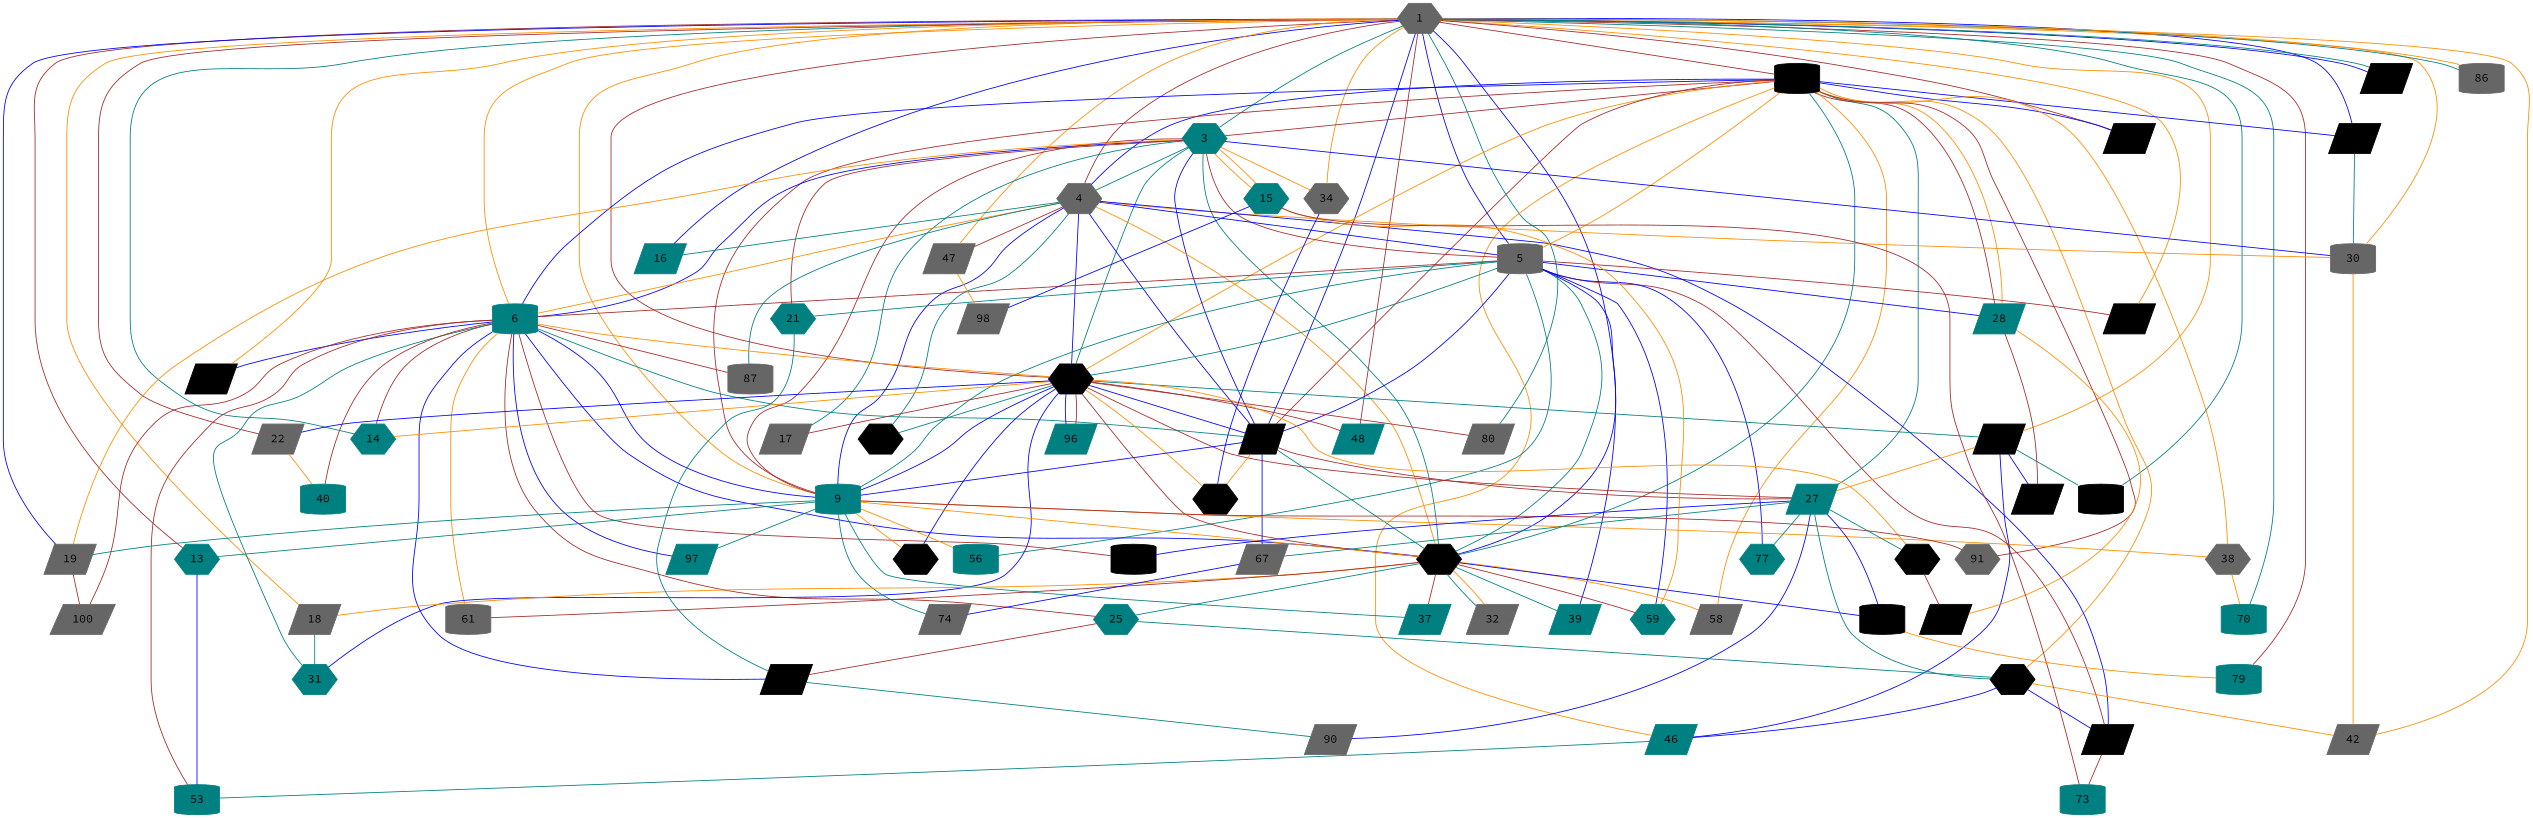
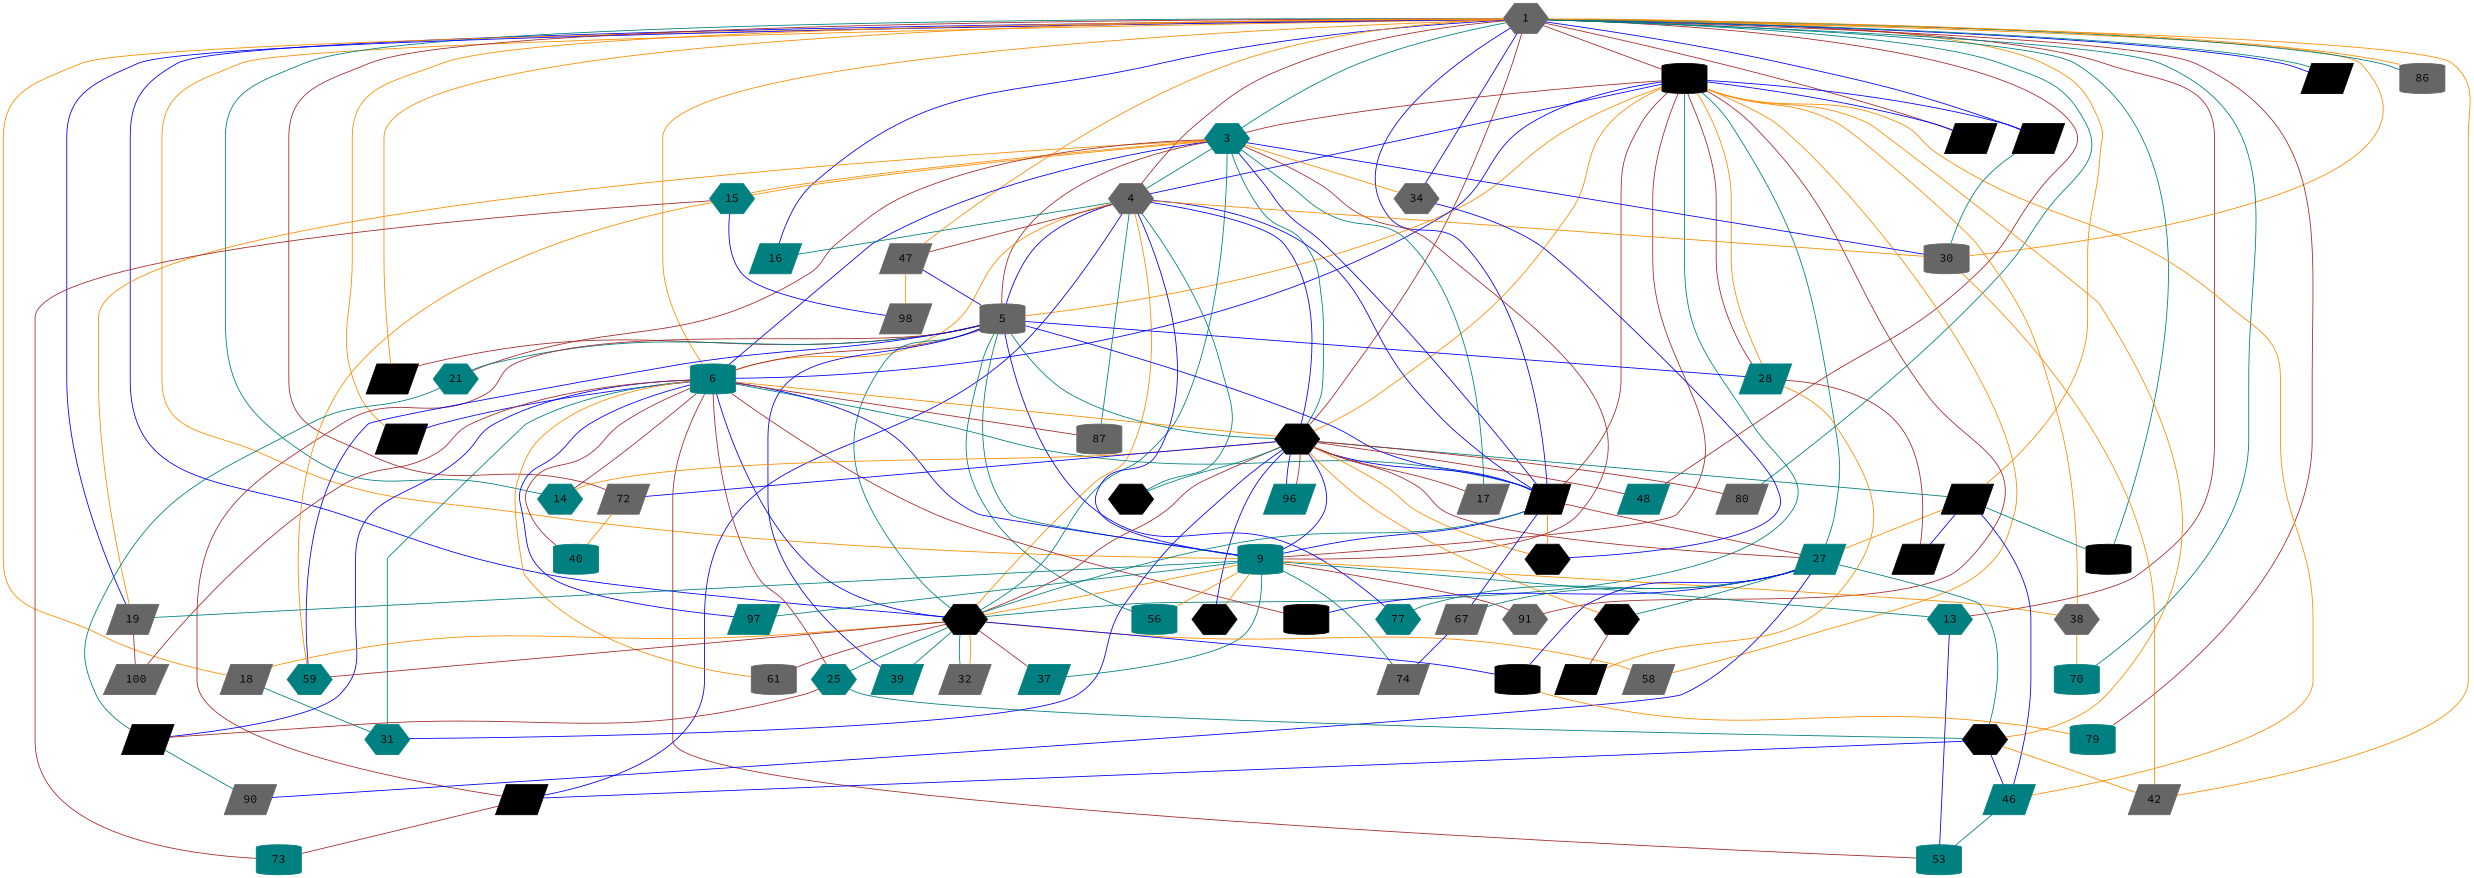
(1351, 82) -> (1471, 109)
(1452, 144) -> (952, 287)
(278, 439) -> (624, 499)
